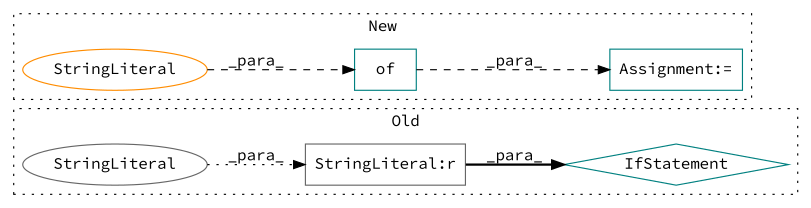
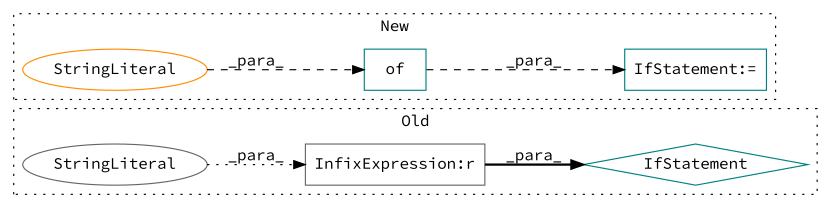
(676, 70) -> (696, 70)
(385, 165) -> (395, 165)
